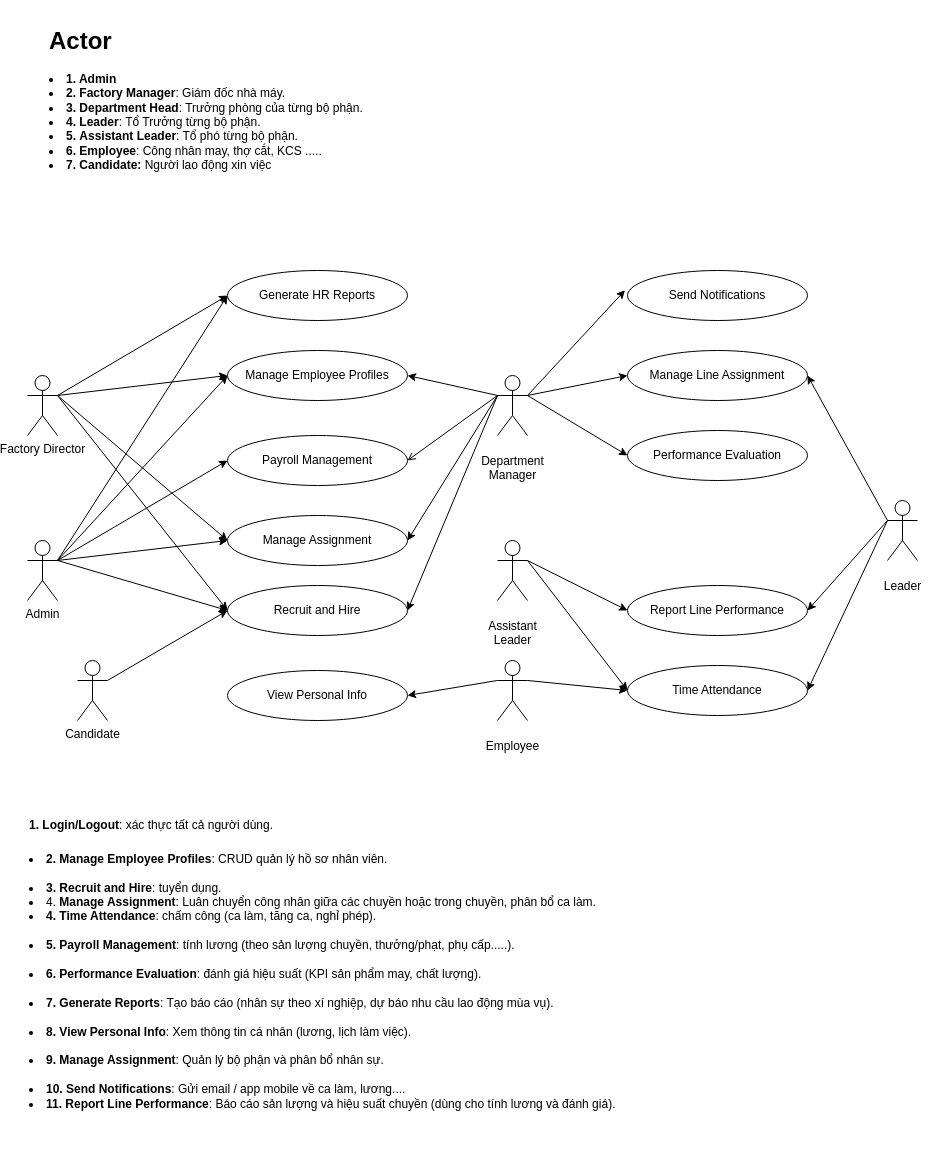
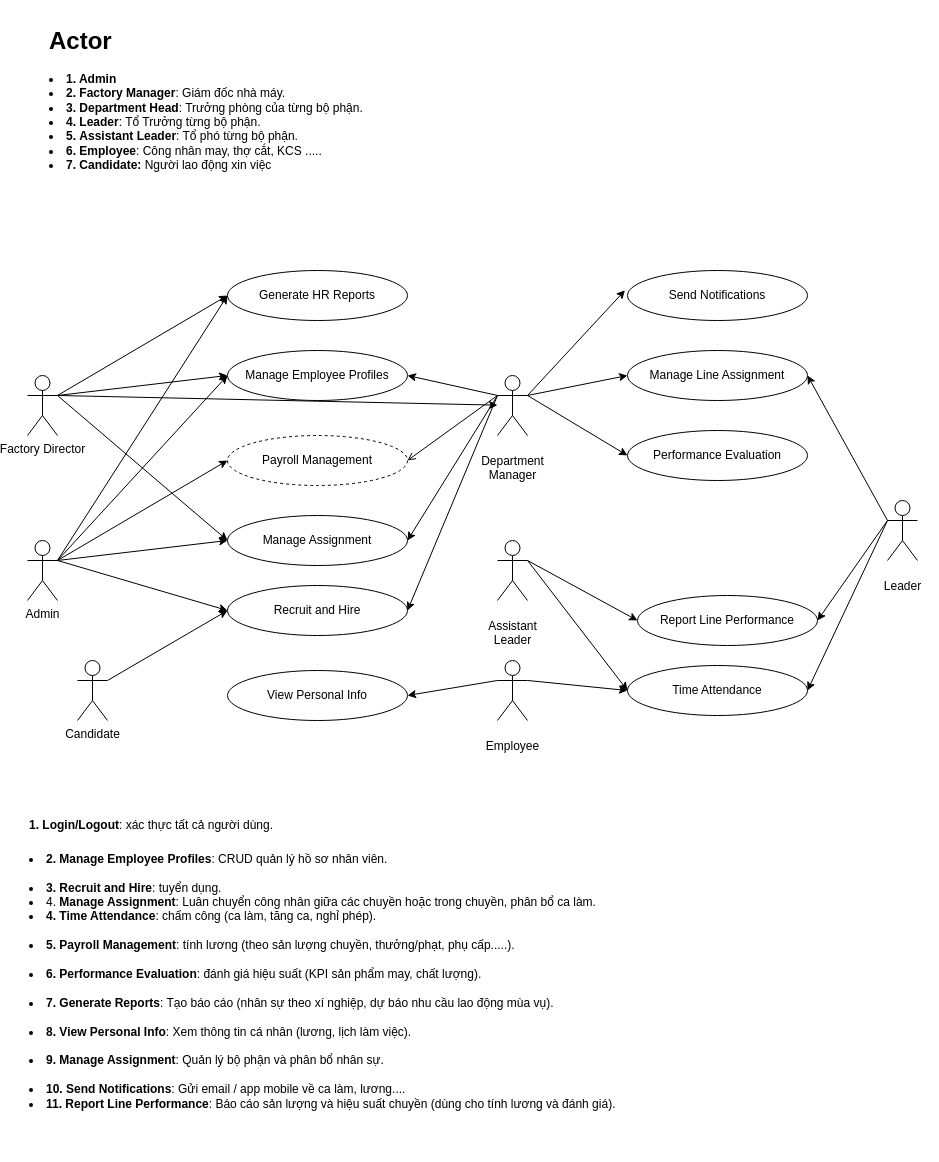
(318, 461) -> (318, 461)
(143, 503) -> (179, 398)
(718, 611) -> (728, 621)
